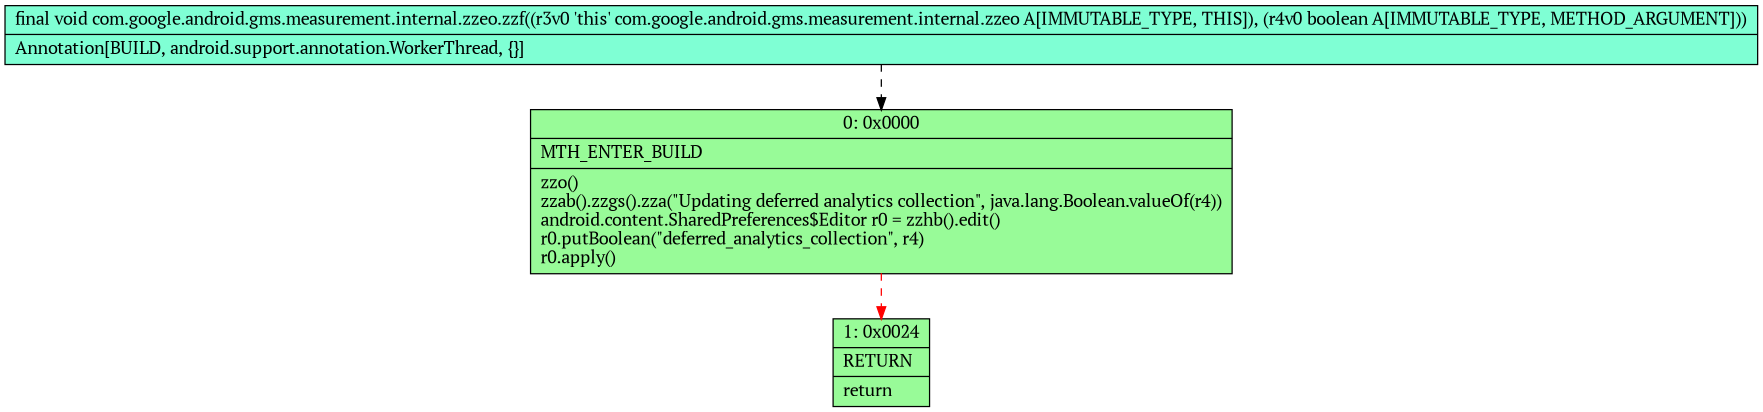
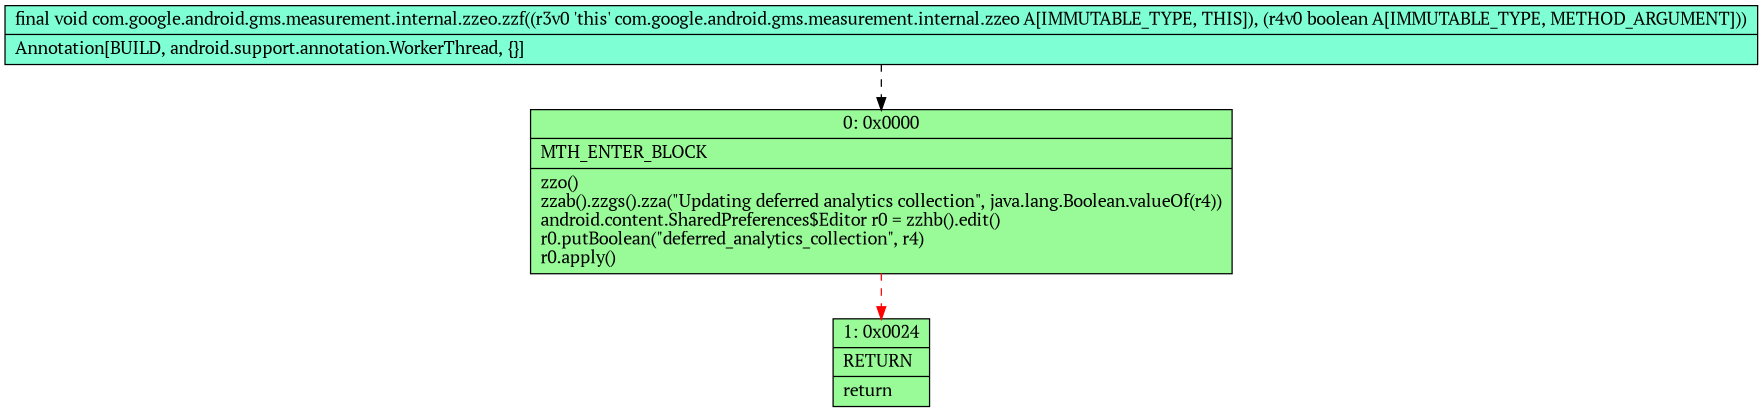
(622, 153) -> (624, 153)
